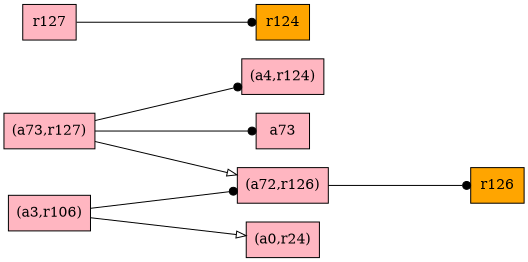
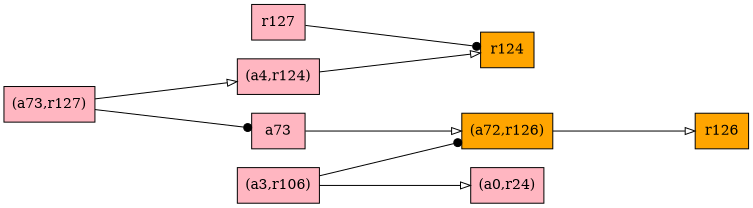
none -> (395, 63)
(164, 104) -> (161, 91)
(161, 157) -> (378, 131)
(283, 185) -> (507, 131)
(395, 185) -> (619, 131)
